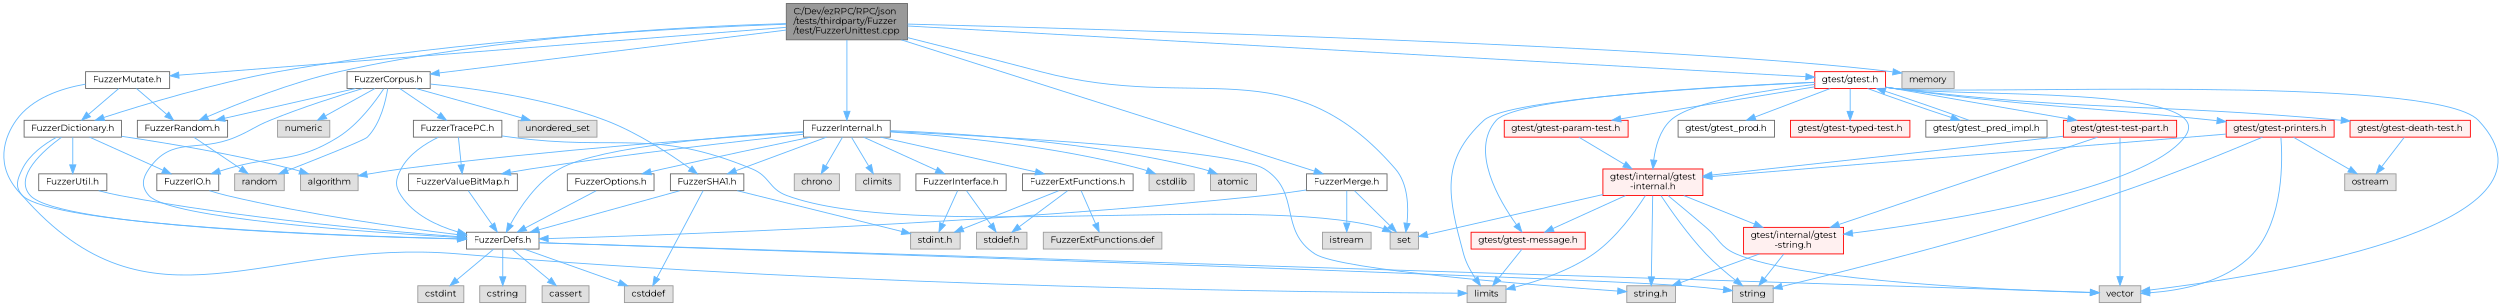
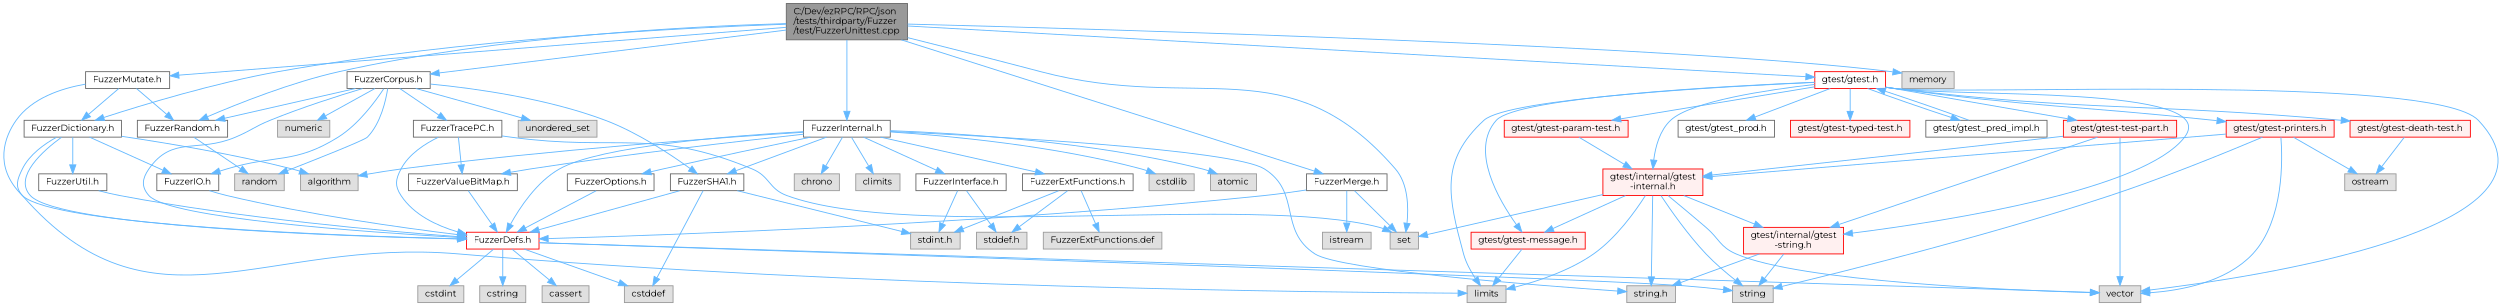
(503, 241) -> (503, 241)
